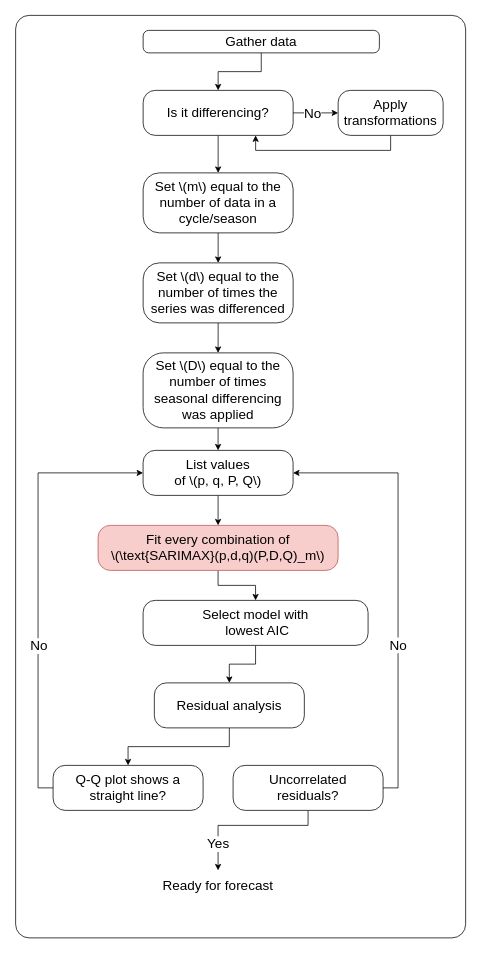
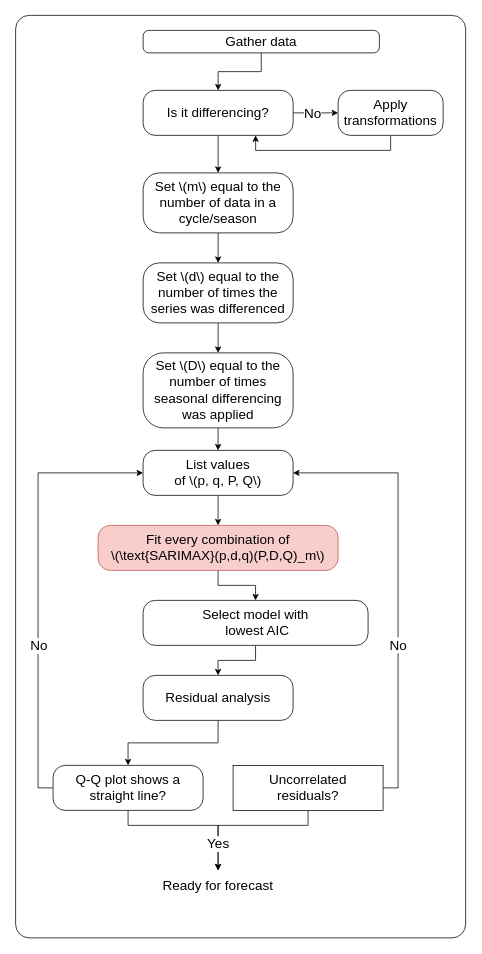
(229, 705) -> (218, 698)
(308, 788) -> (308, 788)
none -> (163, 825)
